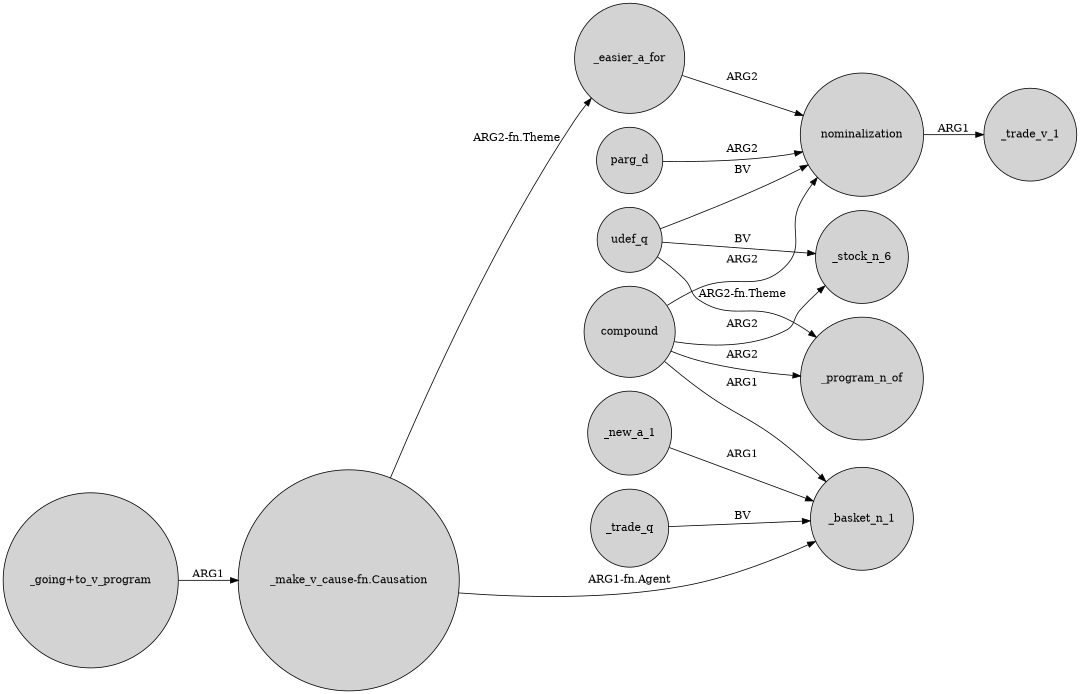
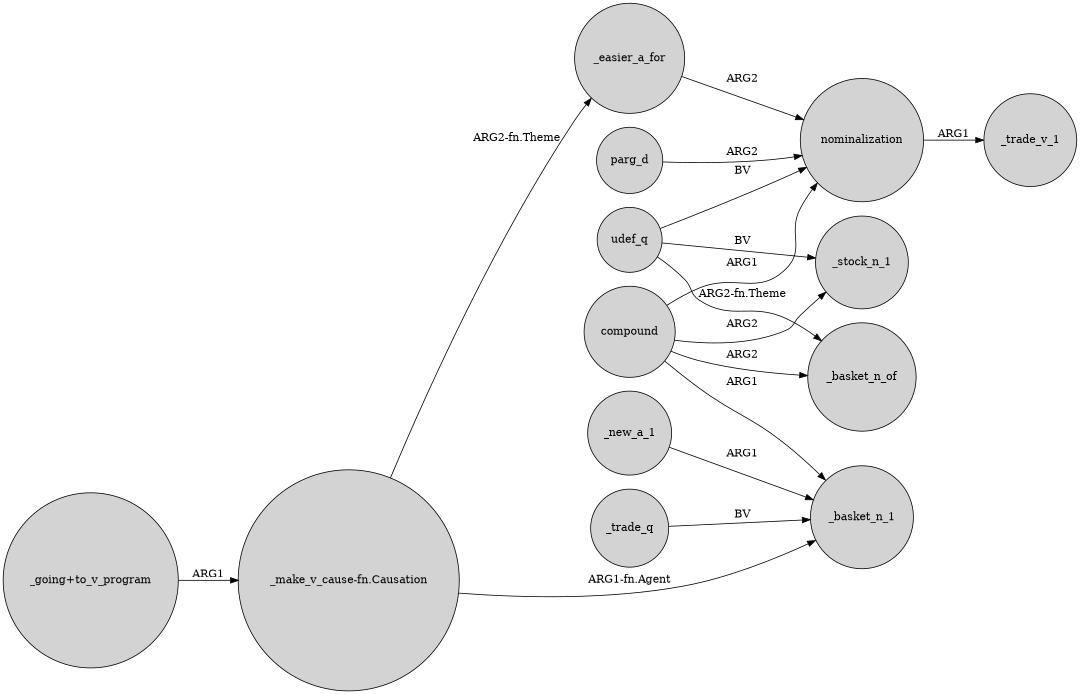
(862, 257) -> (862, 262)
(742, 260) -> (742, 263)
(862, 379) -> (862, 377)
